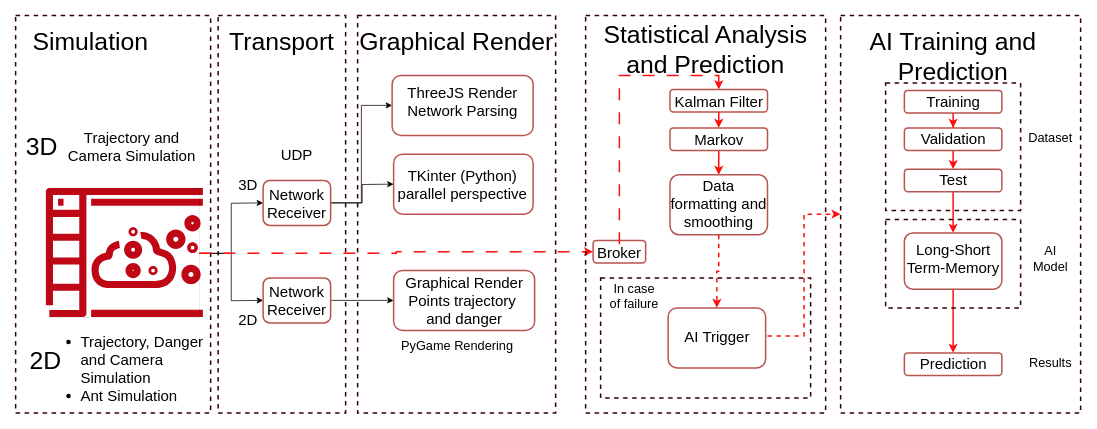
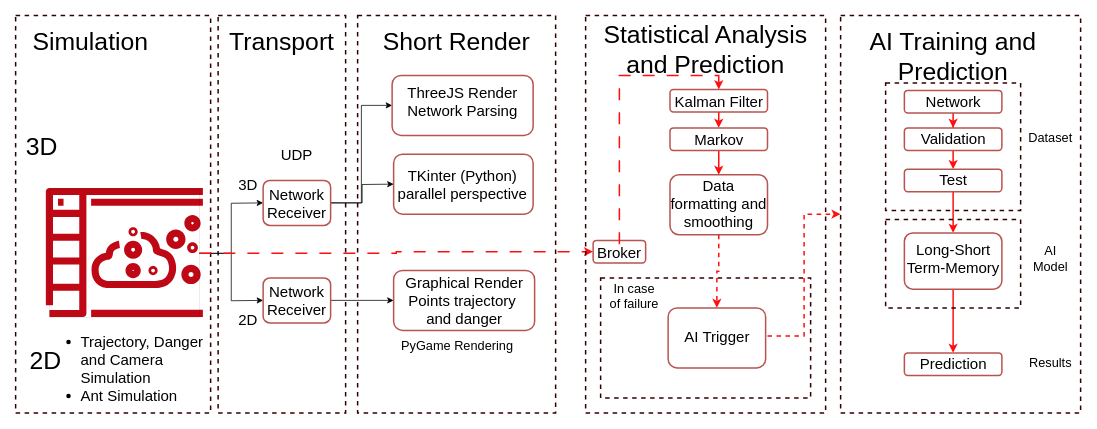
(456, 42) -> (456, 42)
(953, 101) -> (953, 101)
(132, 147) -> none
